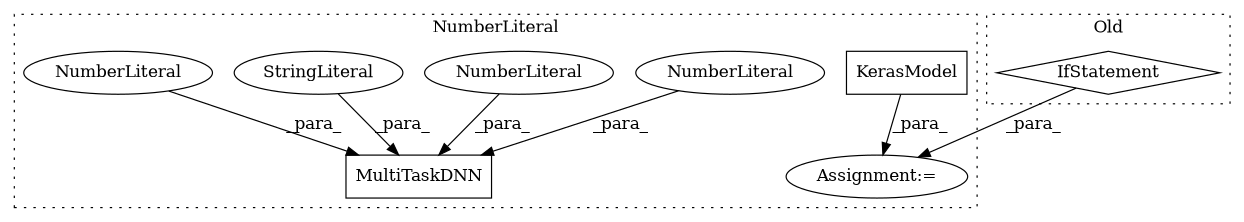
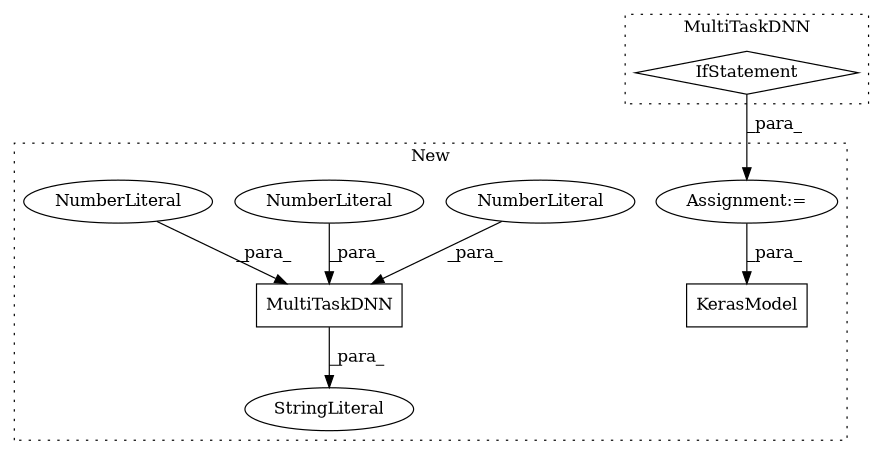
(496, 28) -> (431, 157)
(1108, 28) -> (747, 28)
(893, 119) -> (747, 248)
(364, 120) -> (329, 351)
